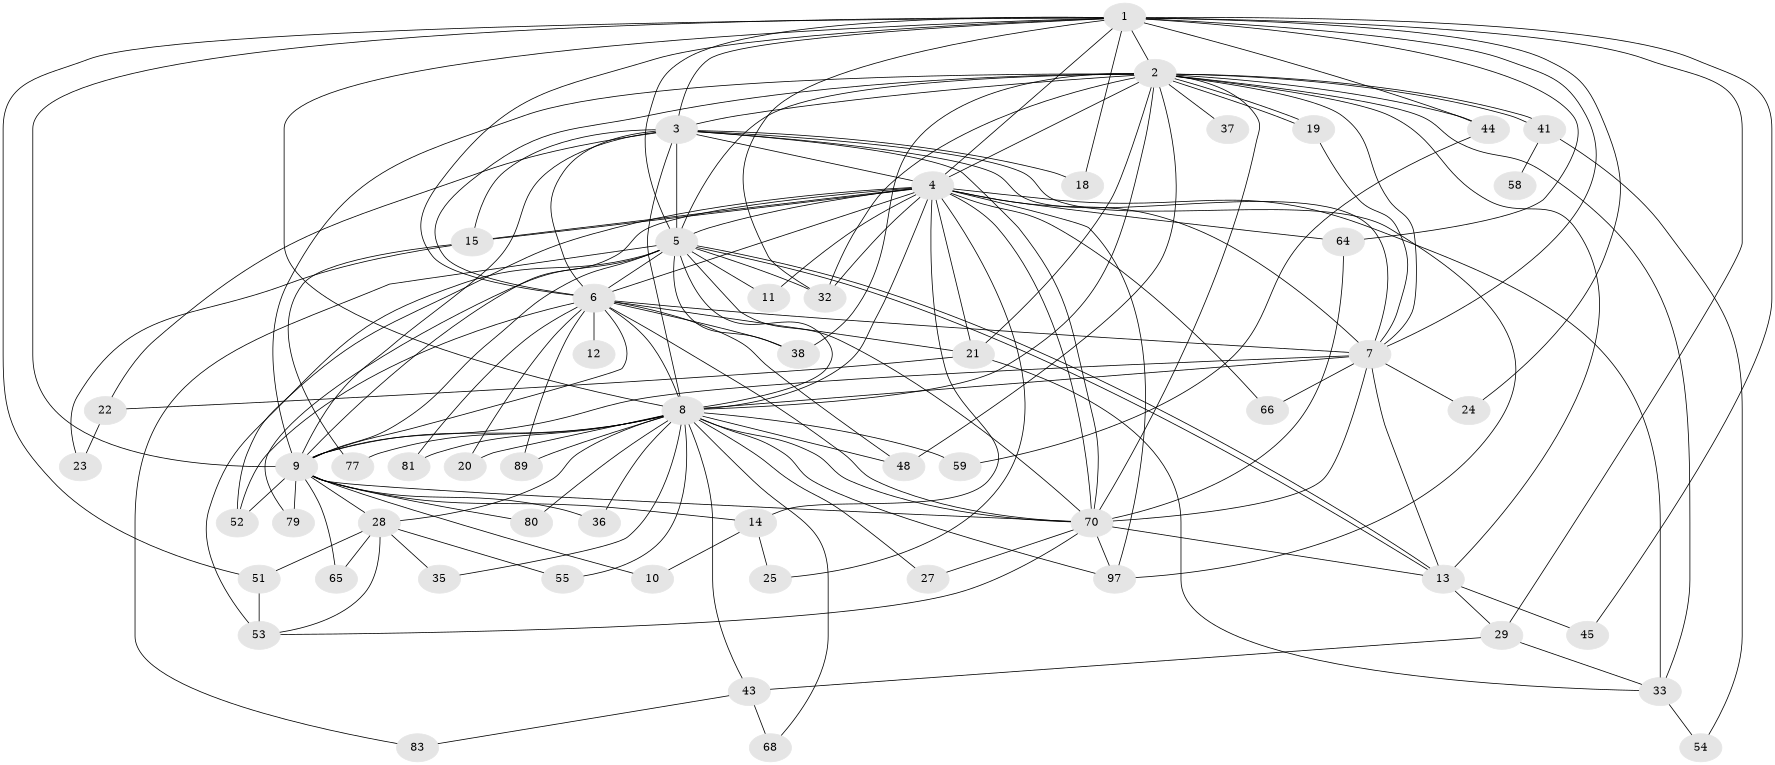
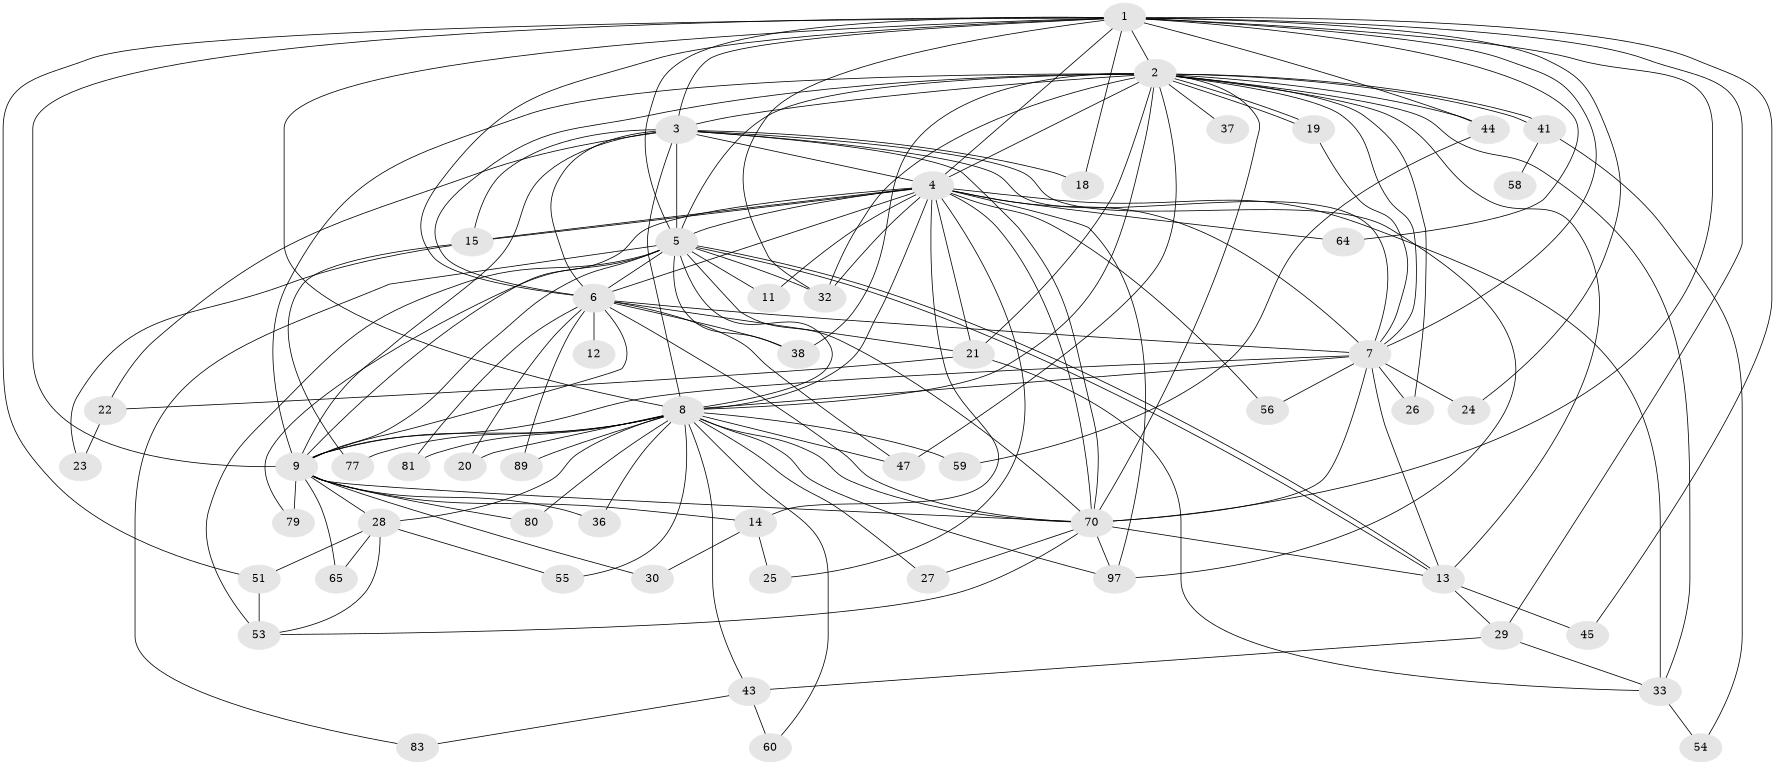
(652, 346) -> none
(1268, 411) -> (1268, 411)
none -> (1413, 411)
(1285, 436) -> (1703, 228)
(904, 467) -> (904, 467)
(237, 523) -> none
(439, 579) -> none
(653, 579) -> (653, 579)
(770, 748) -> (770, 748)
